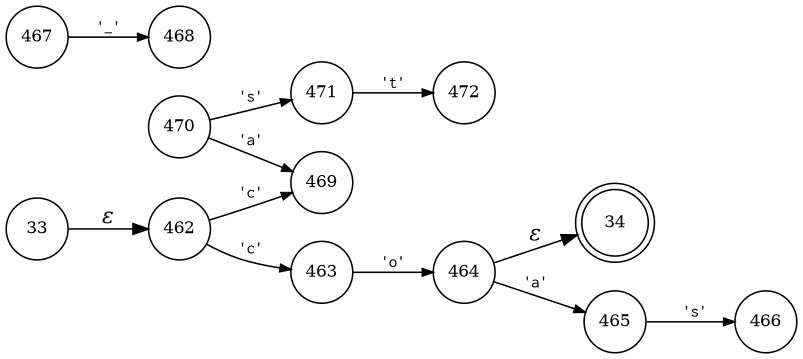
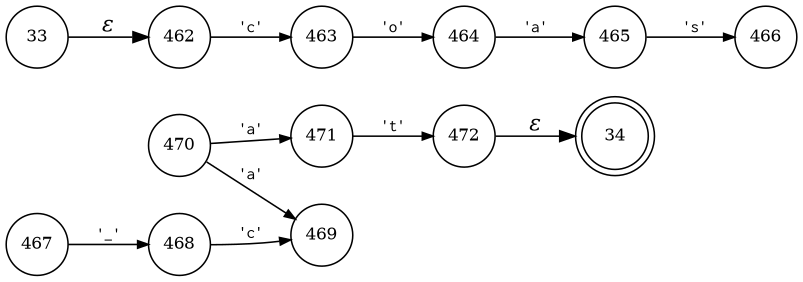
(251, 97) -> (251, 130)
(246, 208) -> (245, 244)
(528, 251) -> (527, 136)
